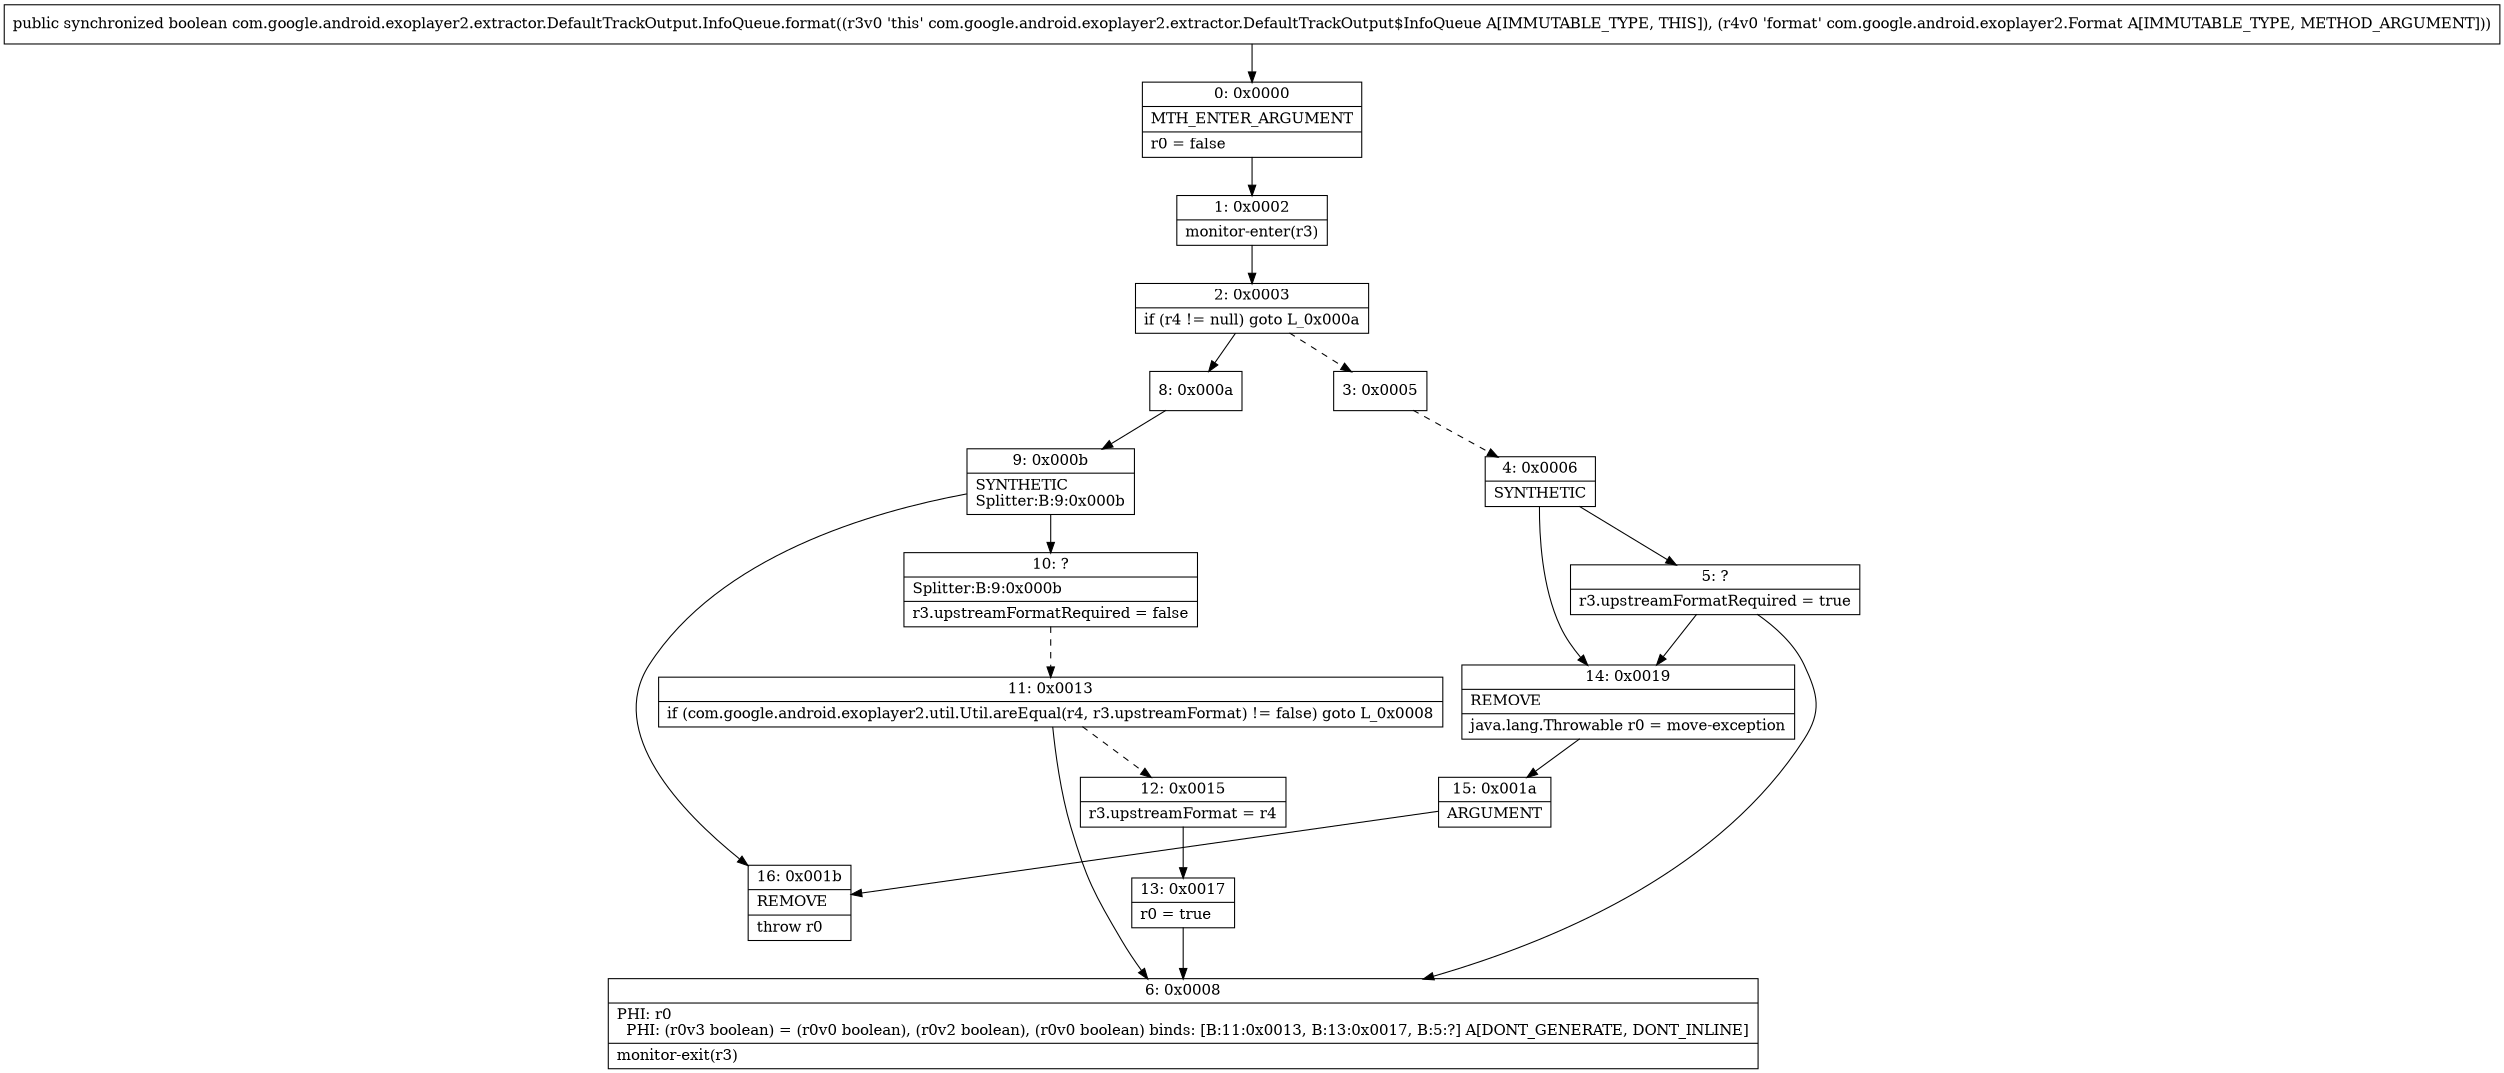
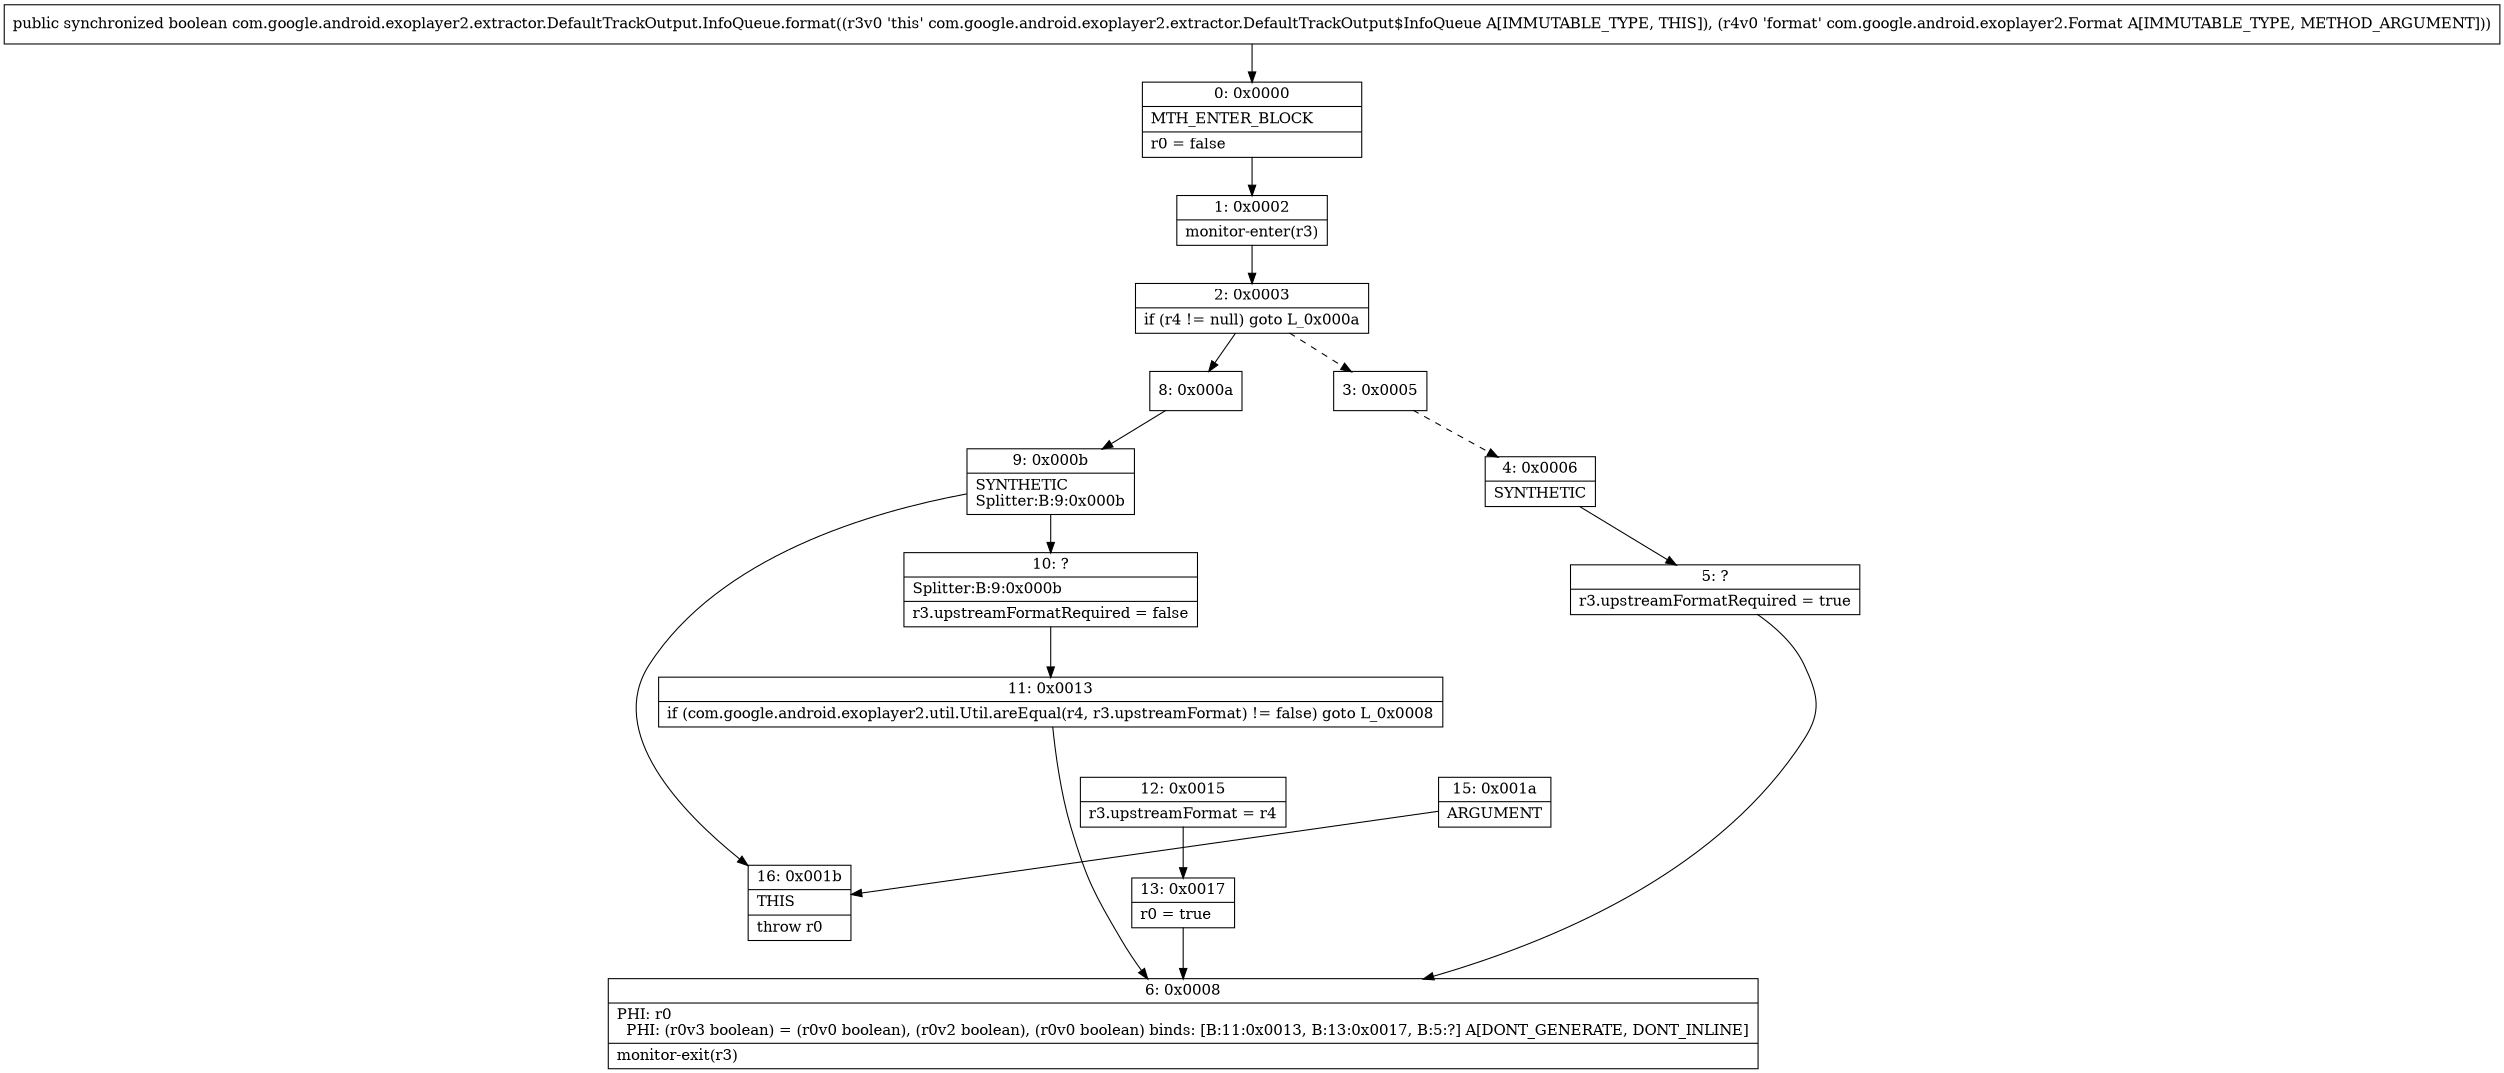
(1252, 119) -> (1232, 119)
(1051, 647) -> (1051, 647)
(1628, 702) -> none
(1113, 749) -> none
(792, 902) -> (776, 902)
